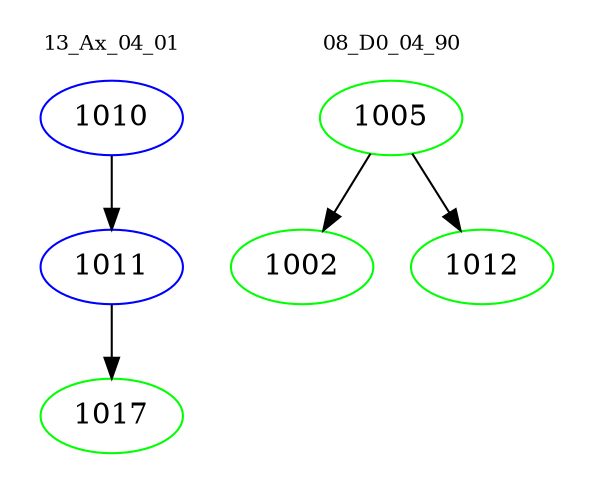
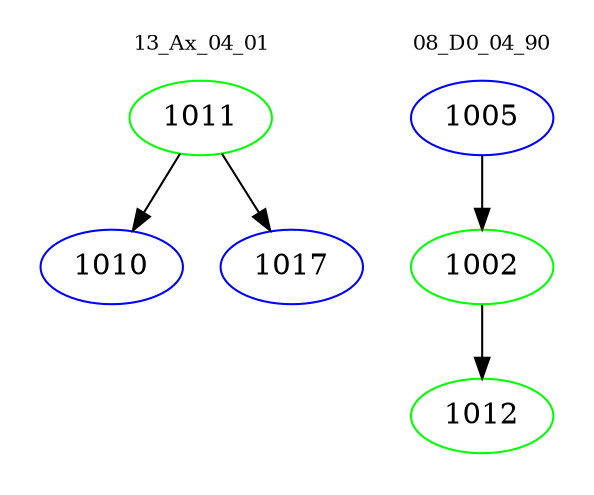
(391, 118) -> (482, 118)
(112, 182) -> (162, 183)
(431, 183) -> (482, 331)
(112, 267) -> (201, 118)
(112, 416) -> (292, 267)
